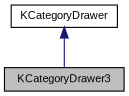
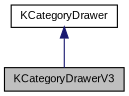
(64, 79) -> (64, 79)
